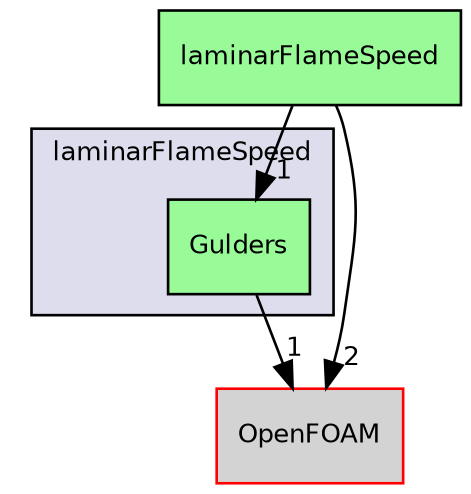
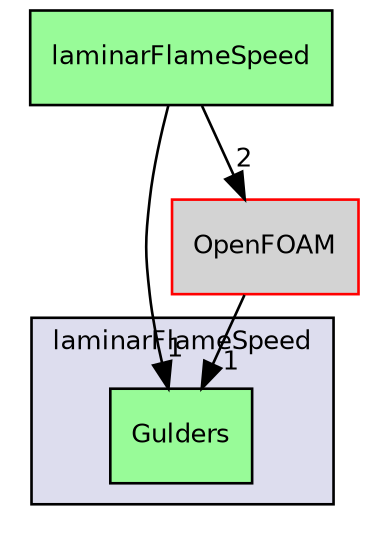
(270, 331) -> (226, 335)
